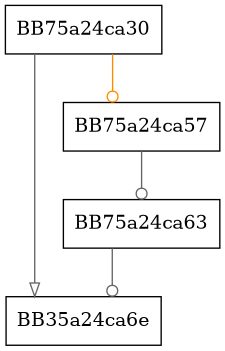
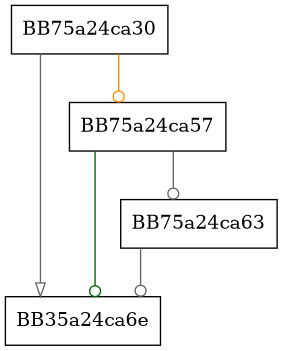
none -> (95, 219)
